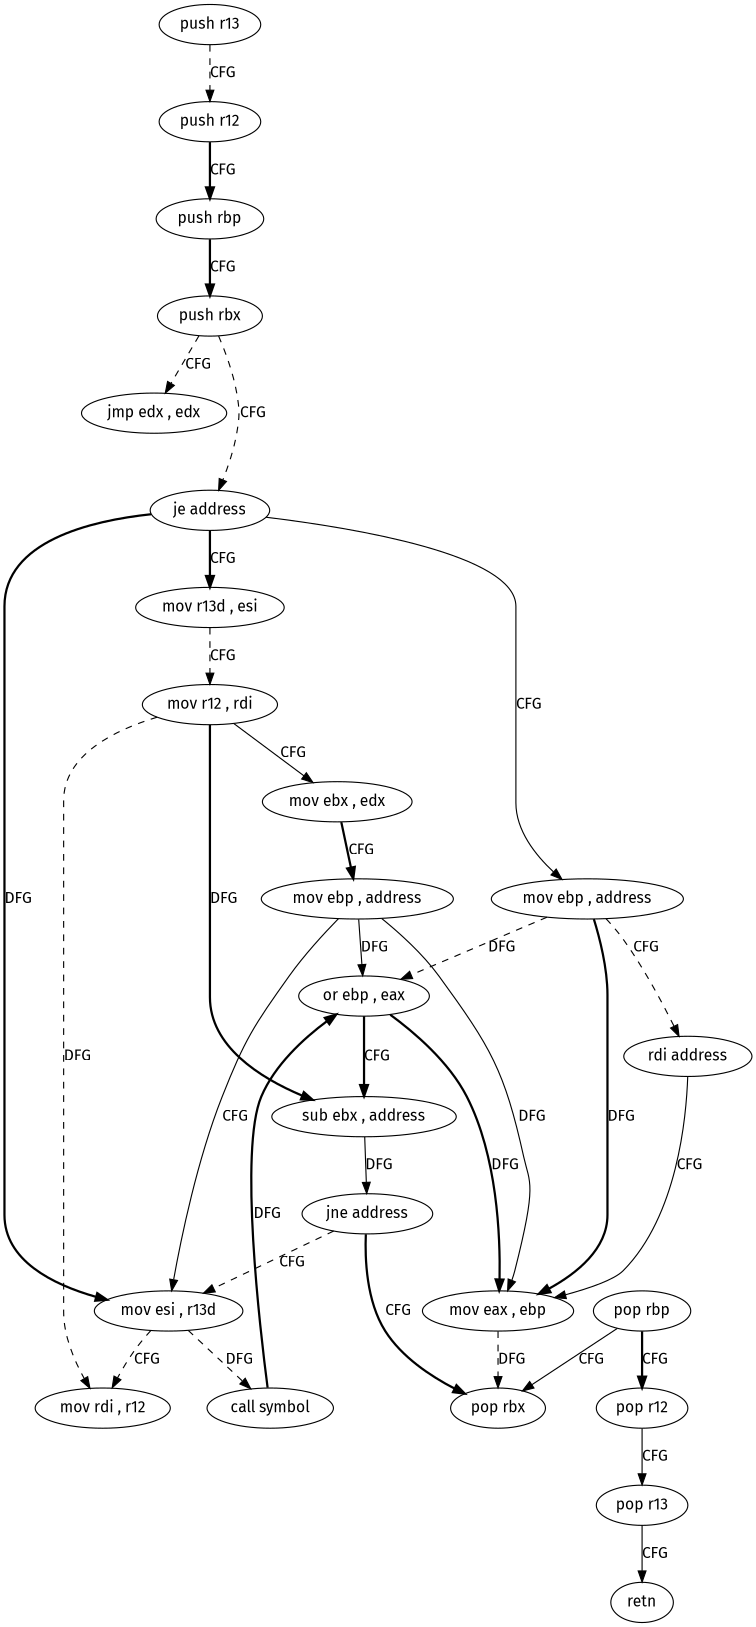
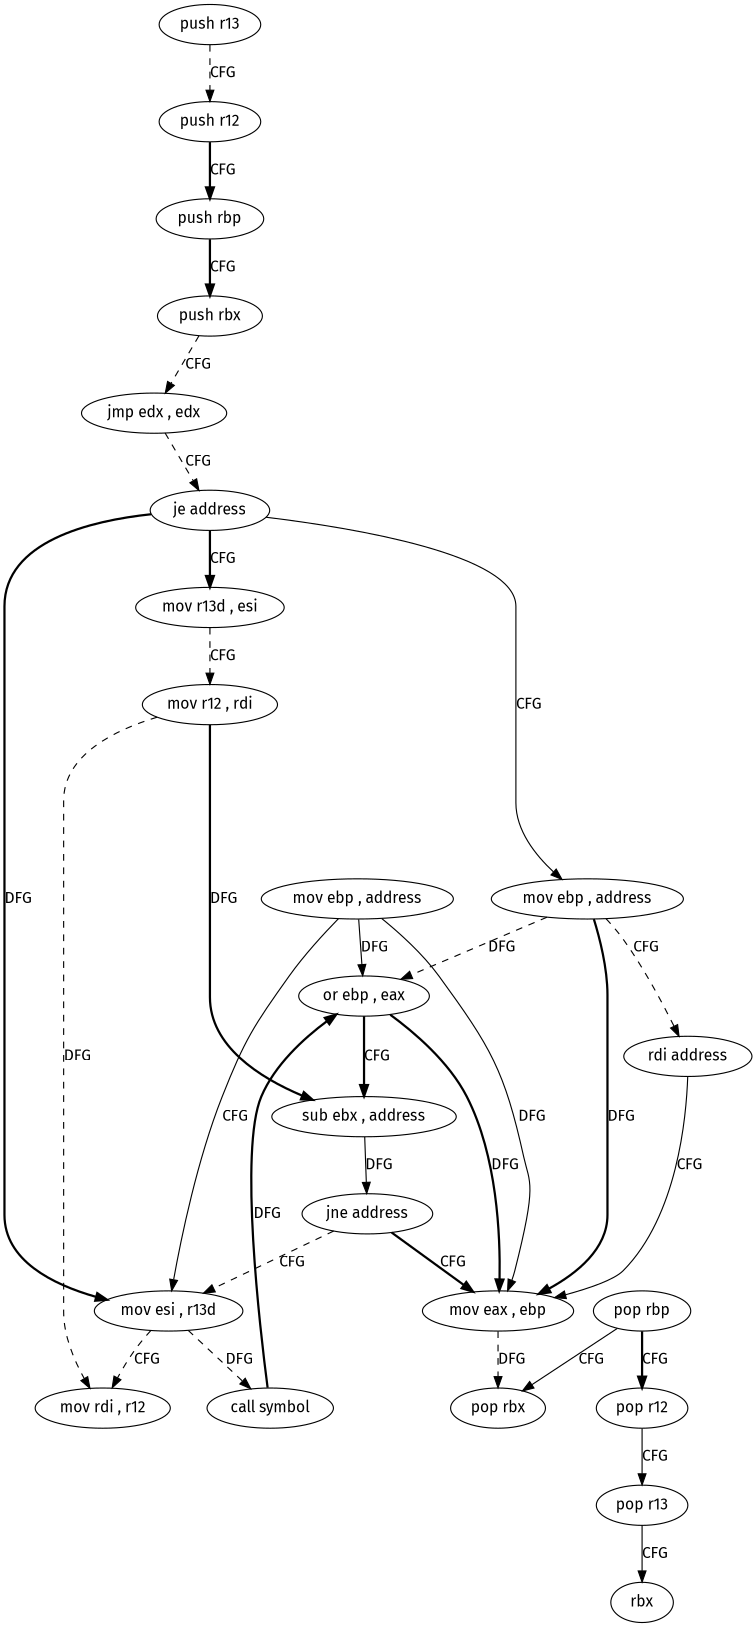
(239, 408) -> (179, 457)
(337, 802) -> none
(383, 1327) -> (428, 1259)
(642, 1602) -> (642, 1602)
